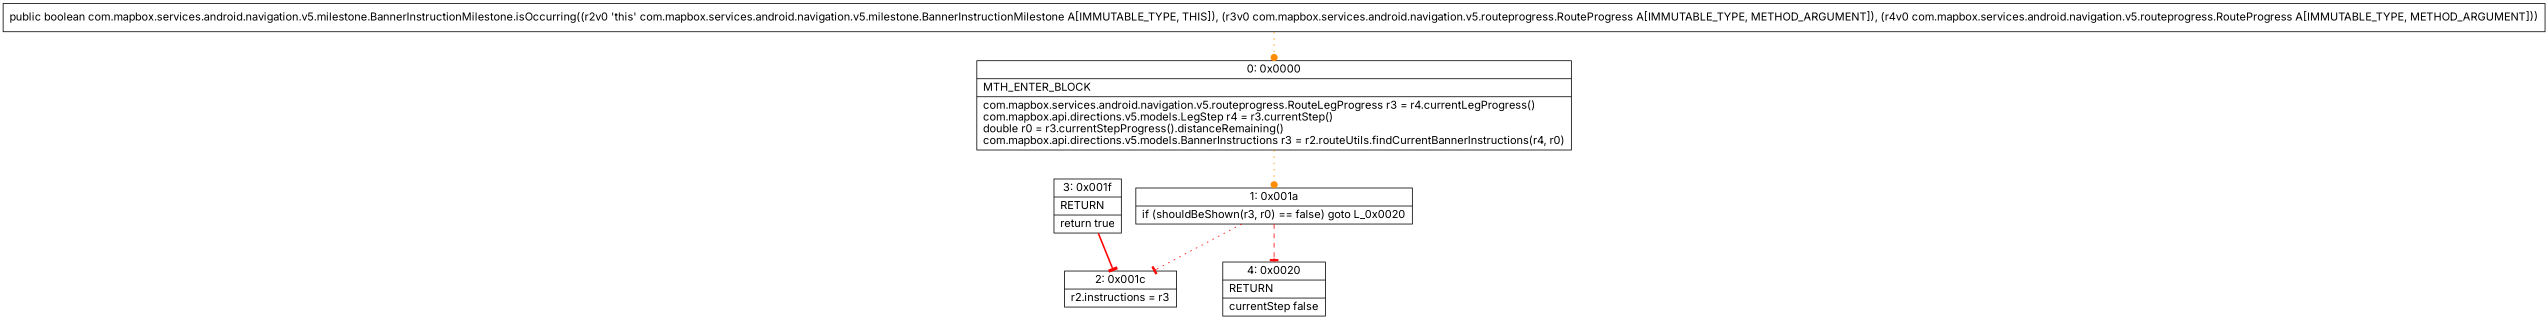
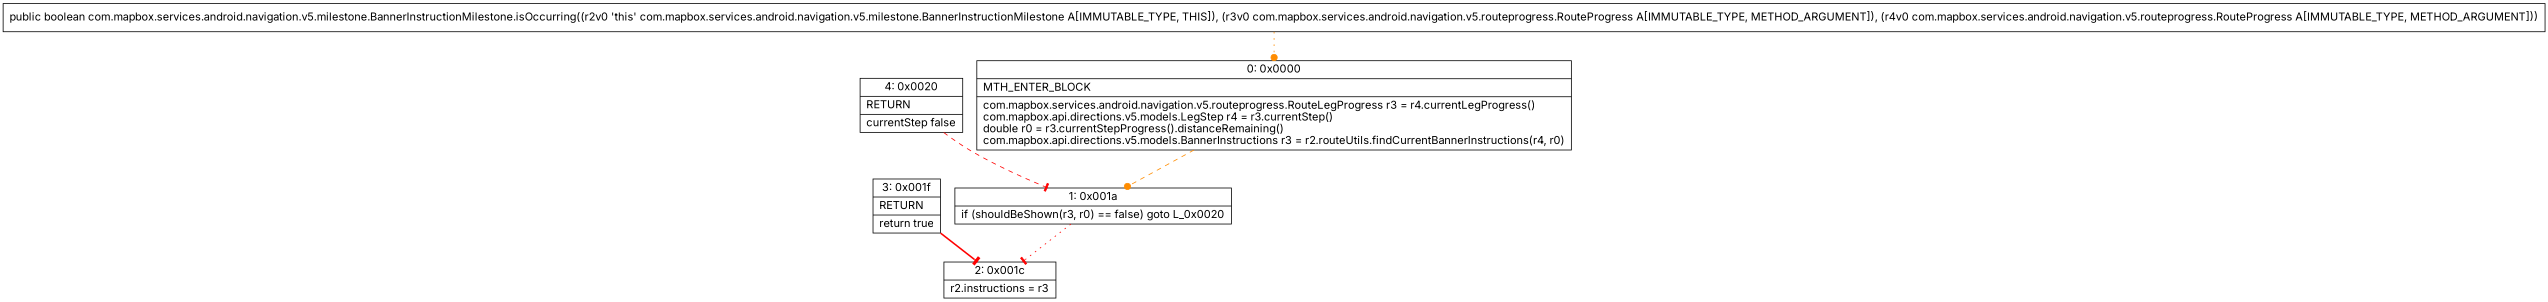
(1274, 166) -> (1162, 167)
(1274, 241) -> (992, 163)
